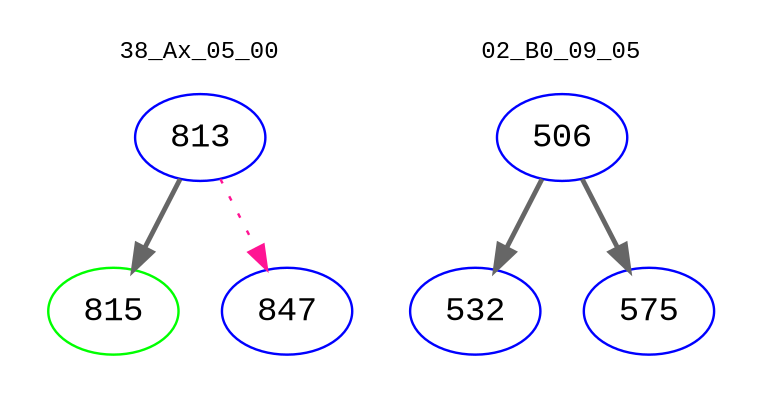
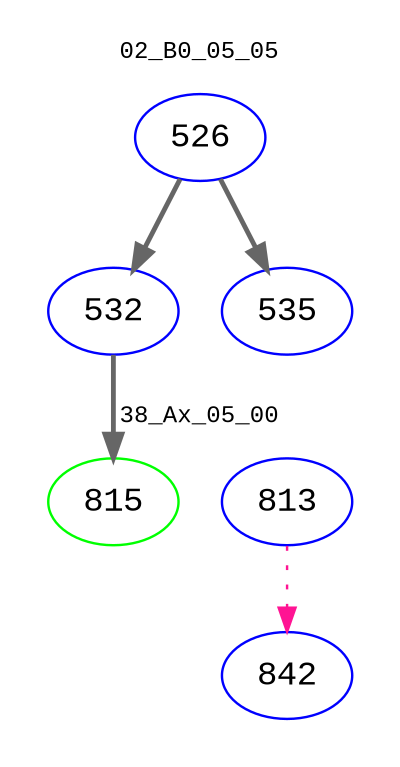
(562, 52) -> (200, 52)
(562, 138) -> (200, 138)
(162, 214) -> (113, 408)
(287, 311) -> (287, 675)
(649, 311) -> (287, 311)
